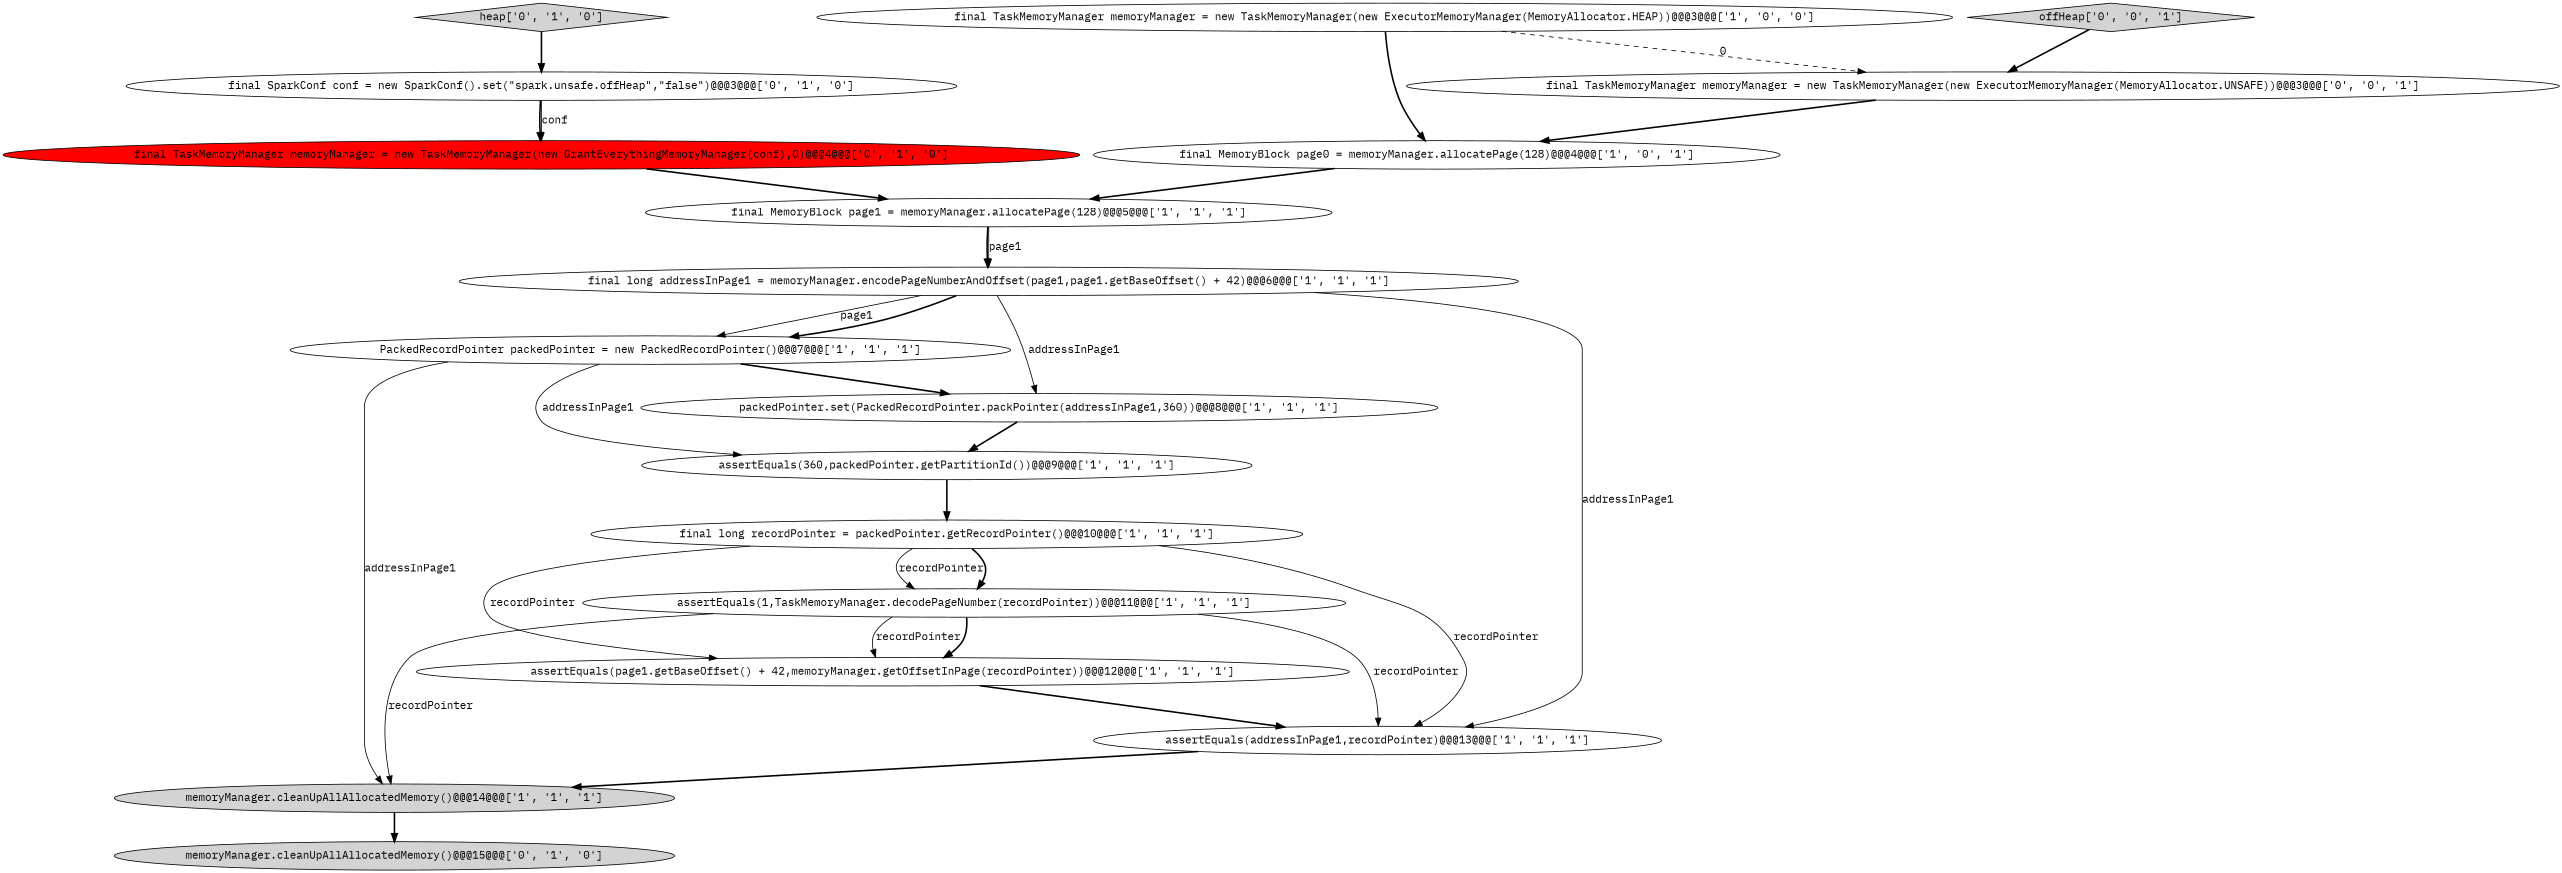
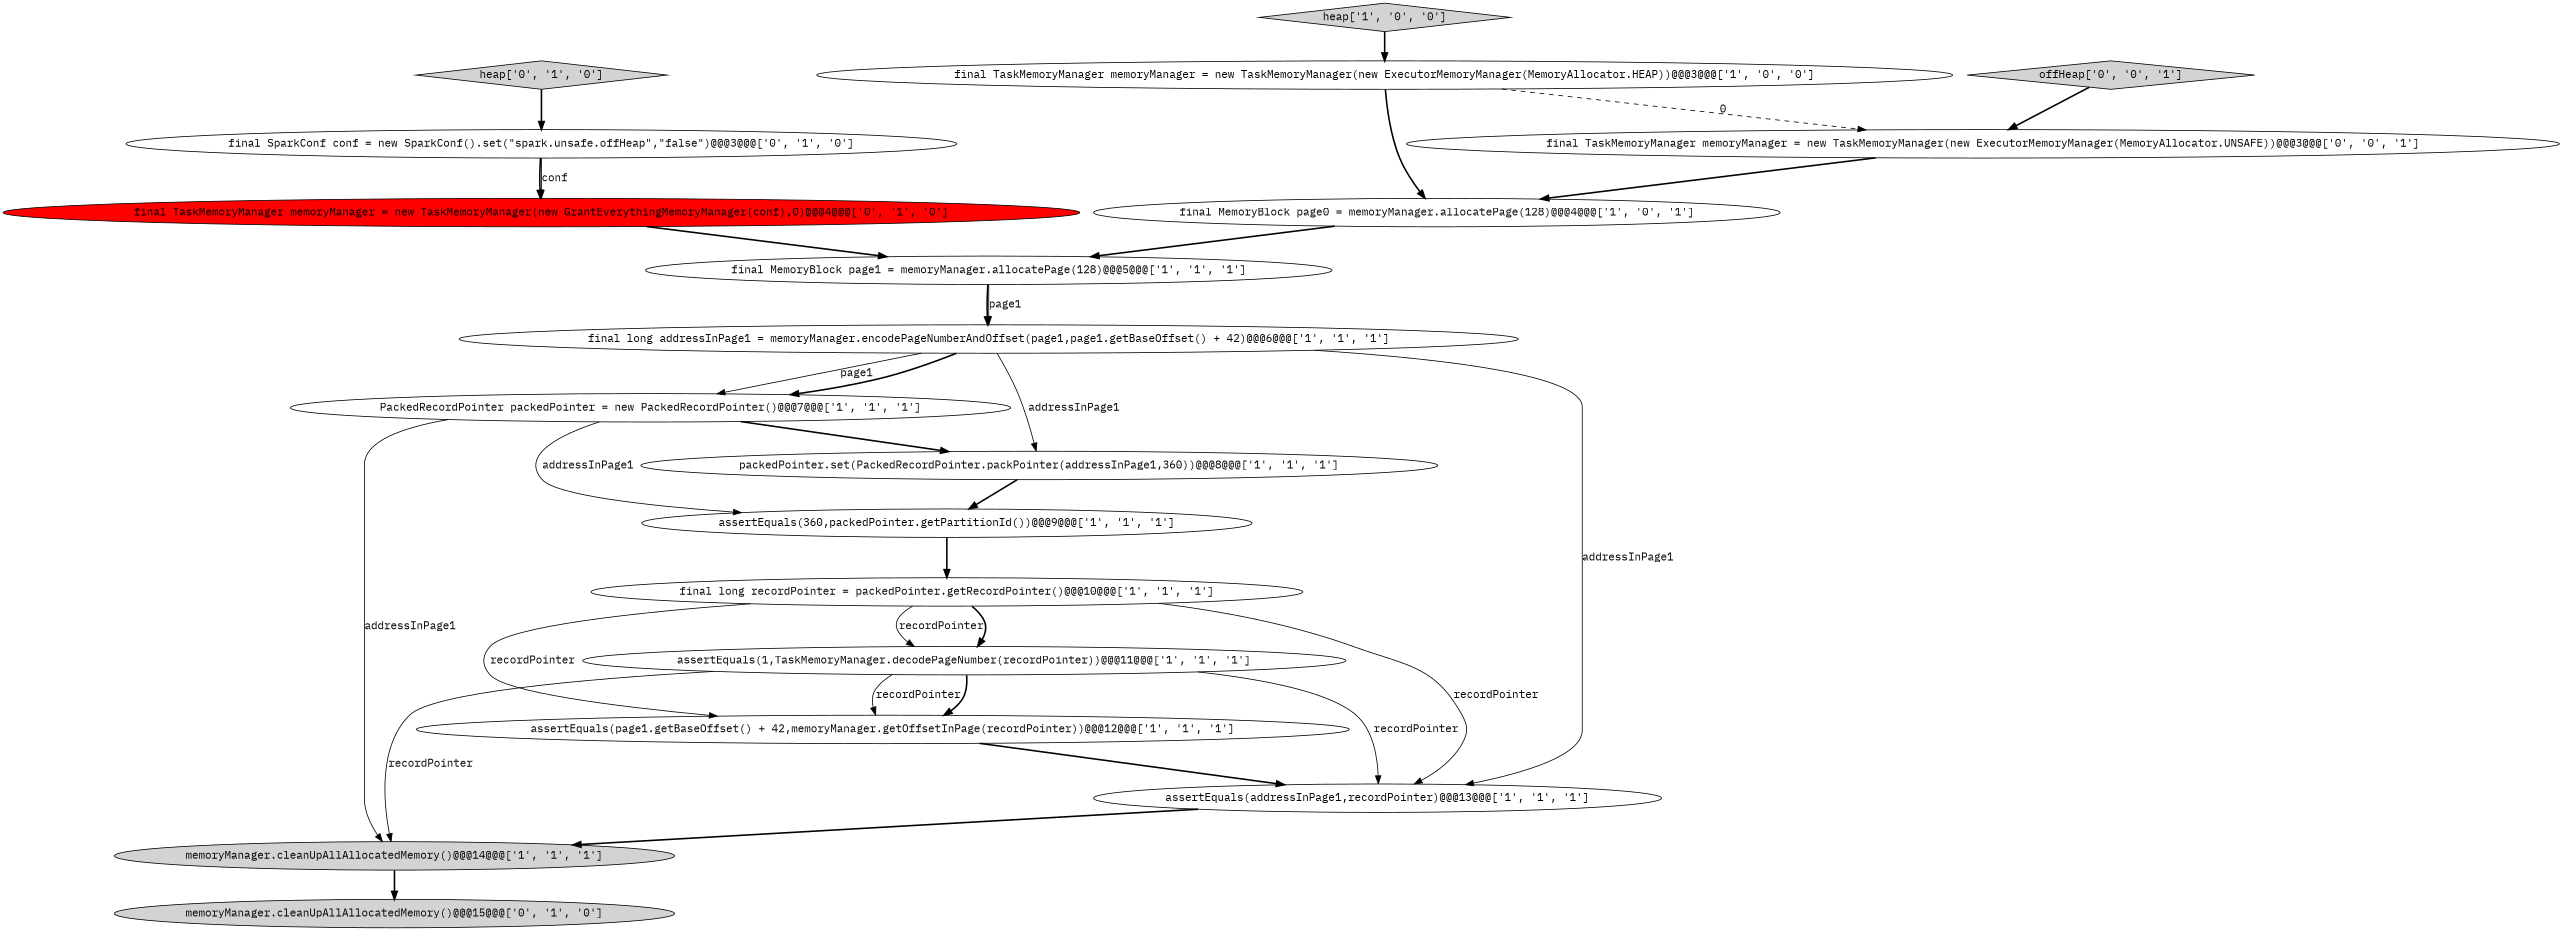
none -> (1385, 17)
